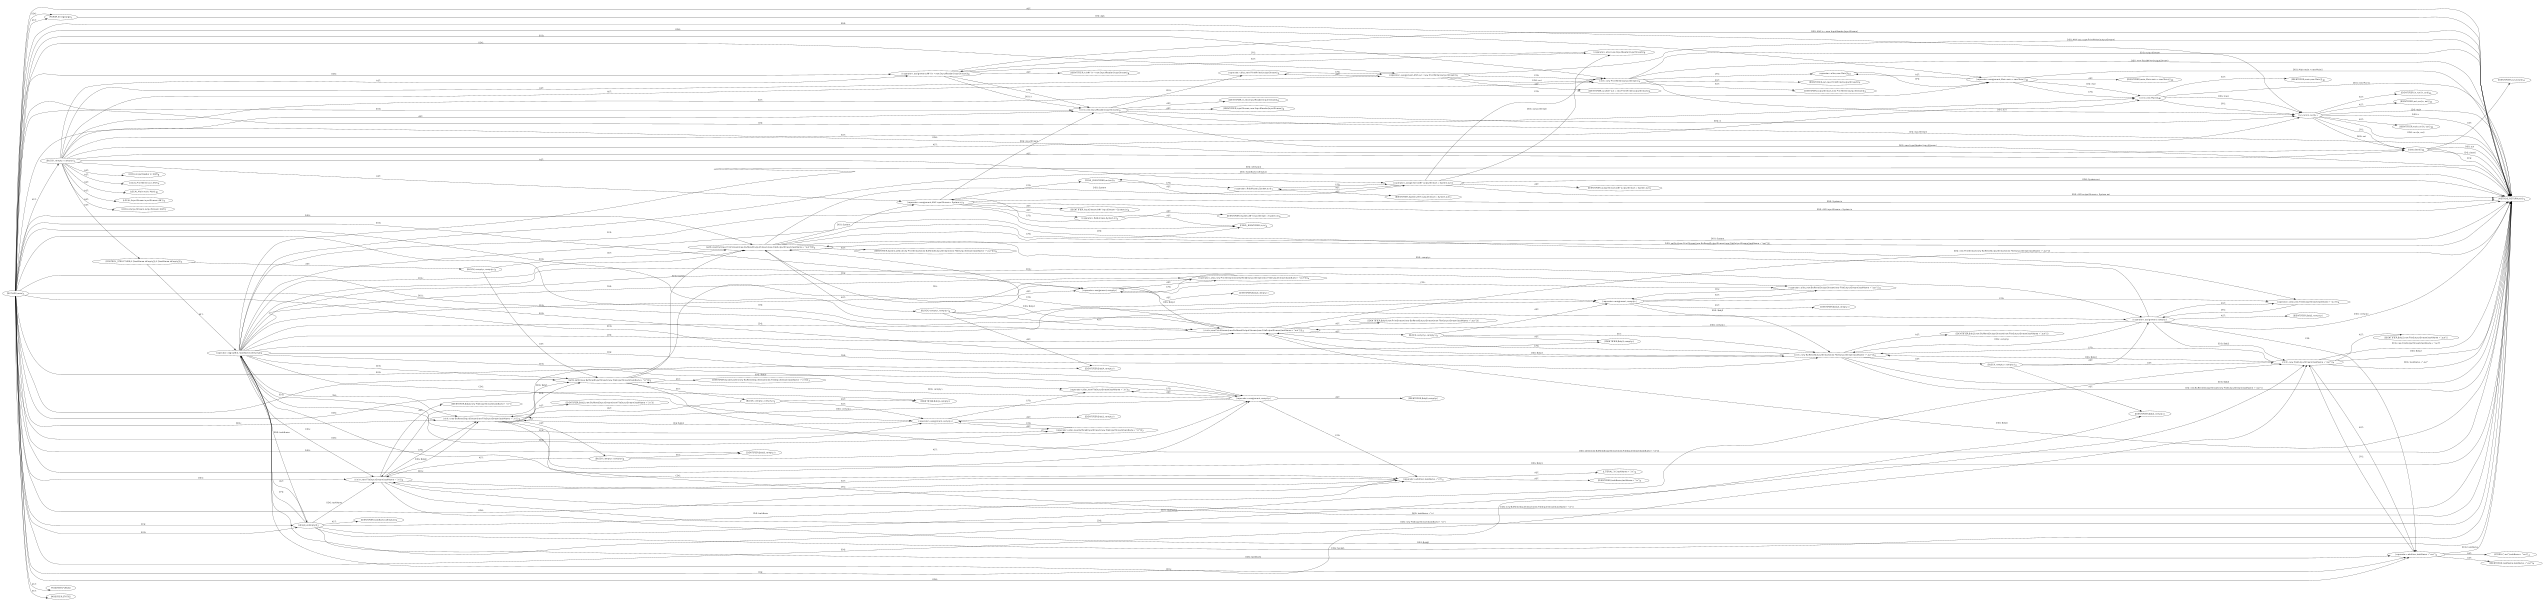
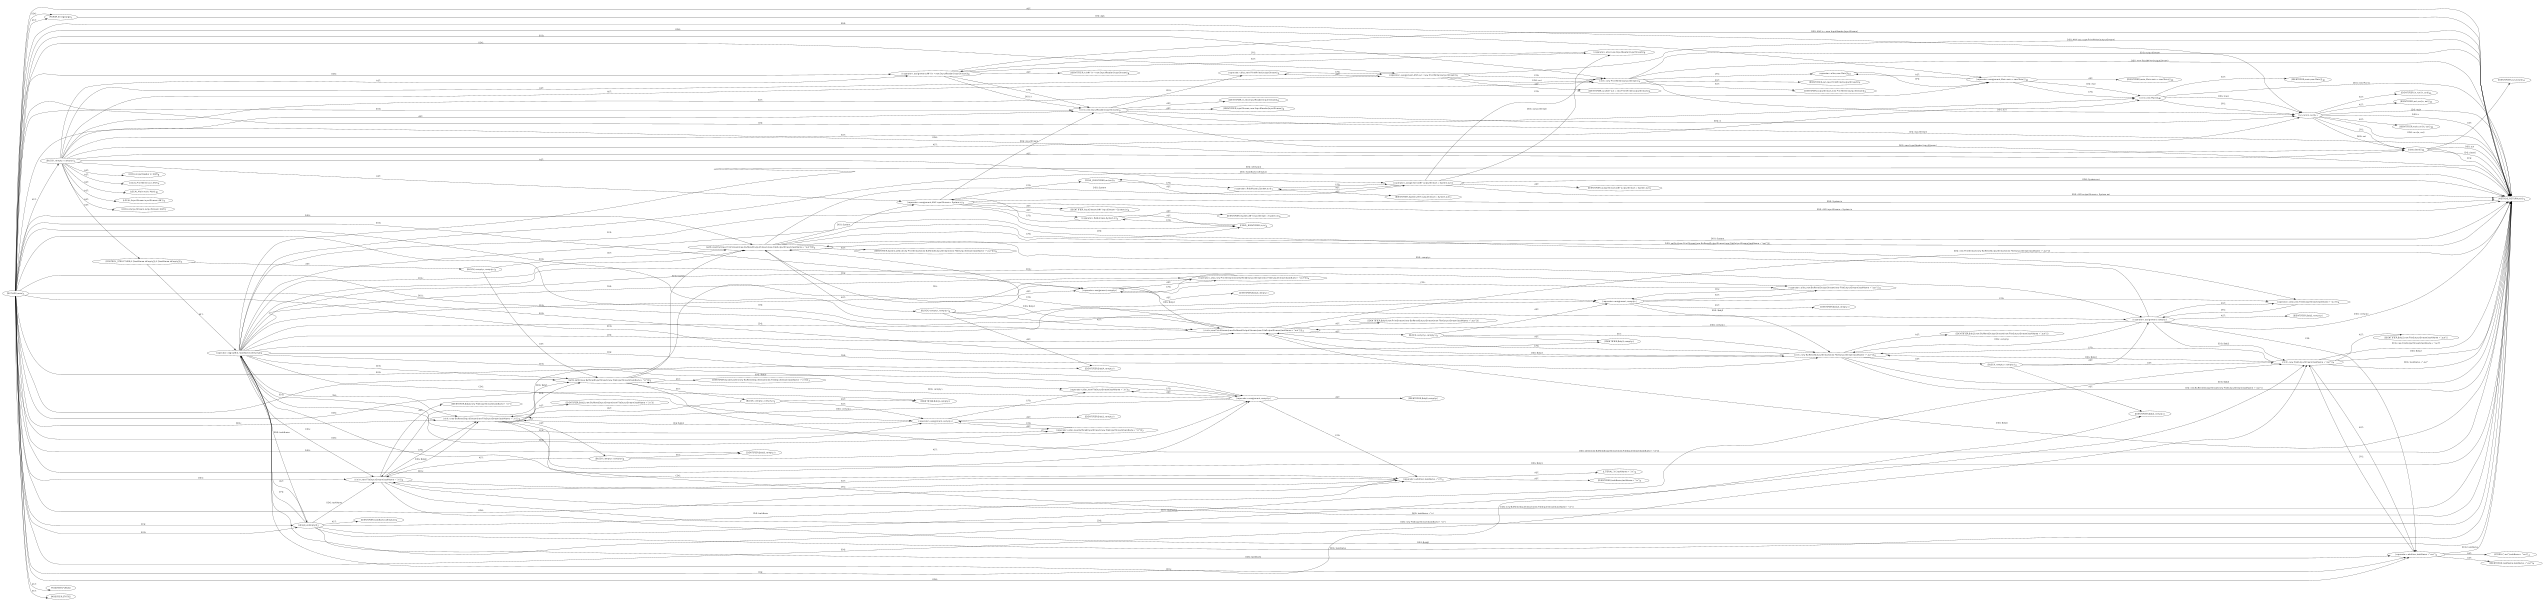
(2306, 71) -> none
none -> (1180, 222)
(1338, 548) -> (1338, 548)
